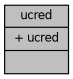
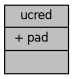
(37, 38) -> (31, 38)
